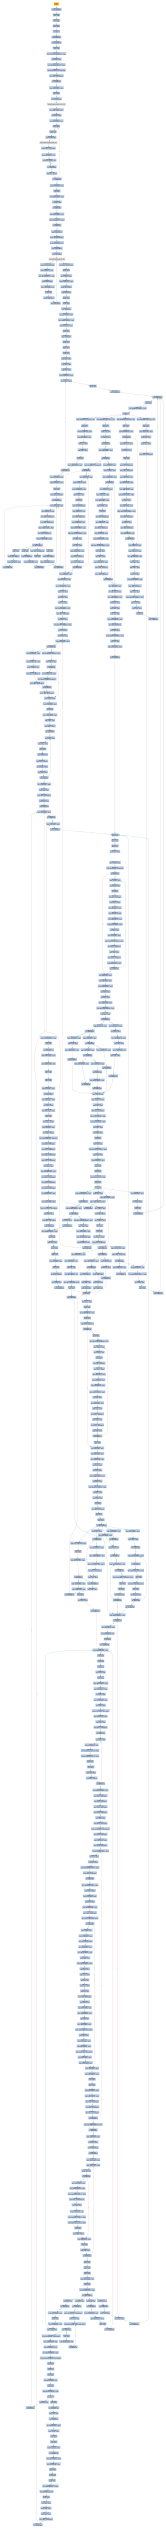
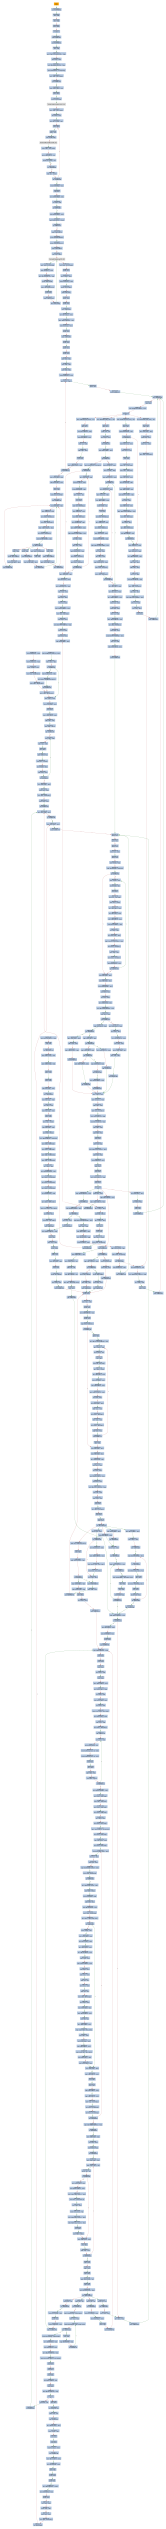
(51, 647) -> none
none -> (115, 857)
